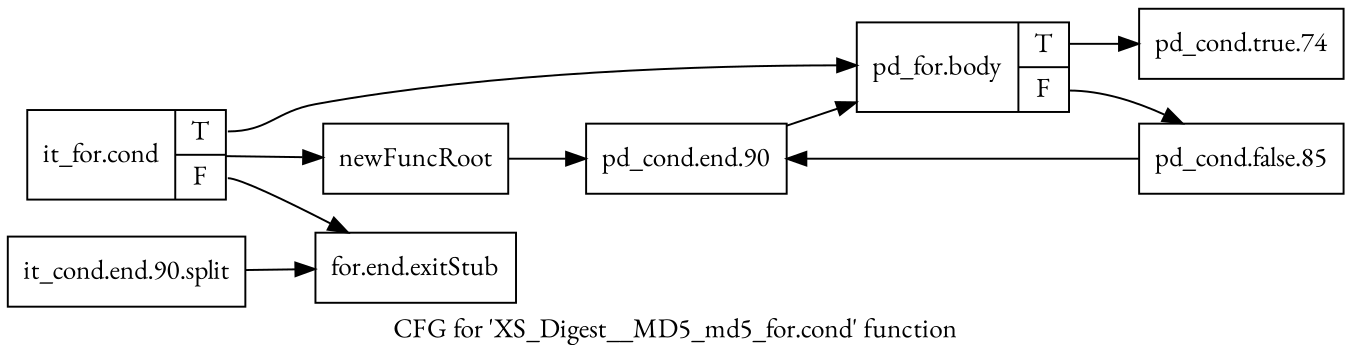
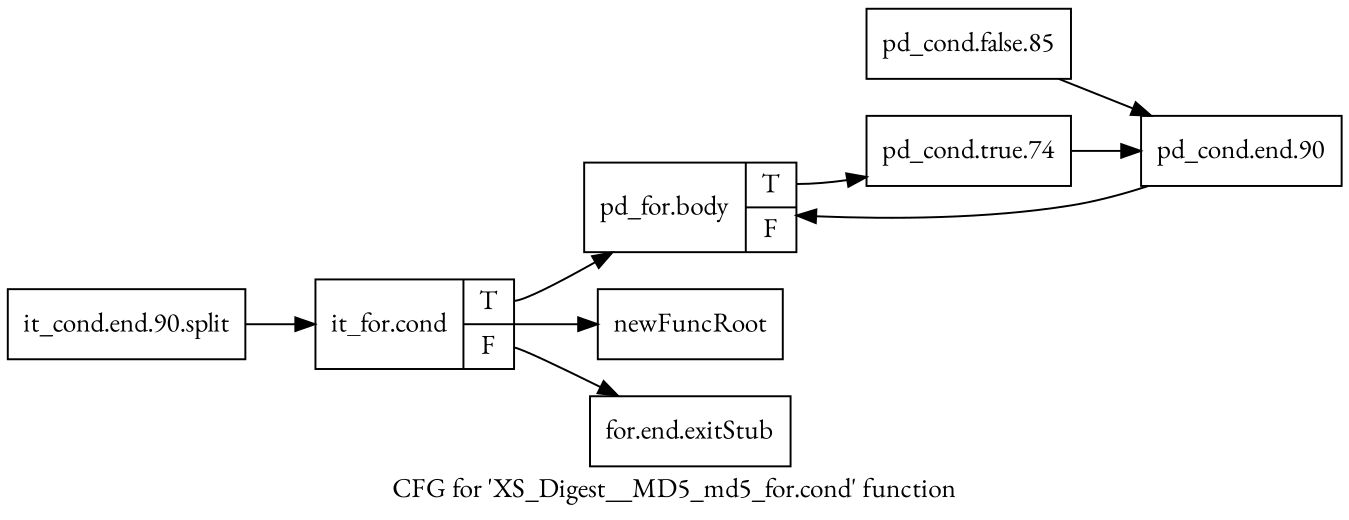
(1118, 98) -> none
(537, 159) -> (1096, 151)
(270, 270) -> (270, 324)
